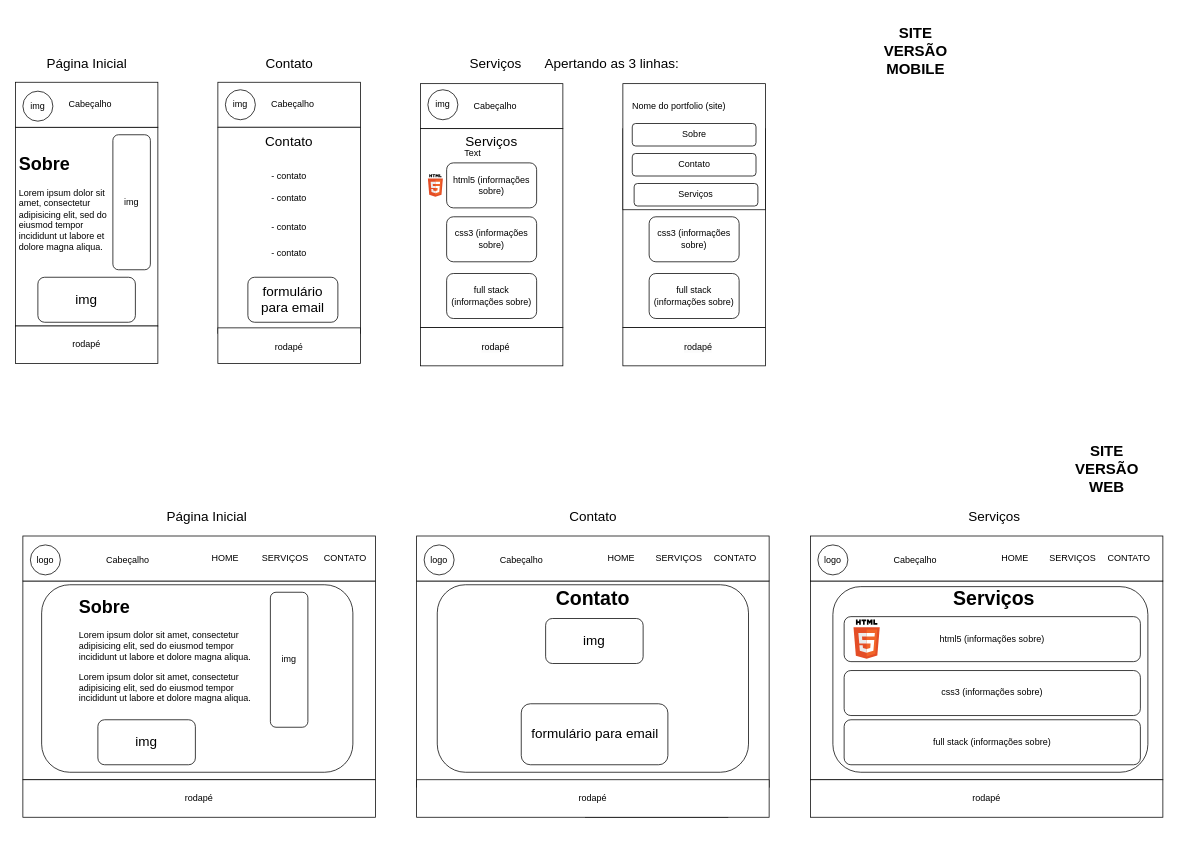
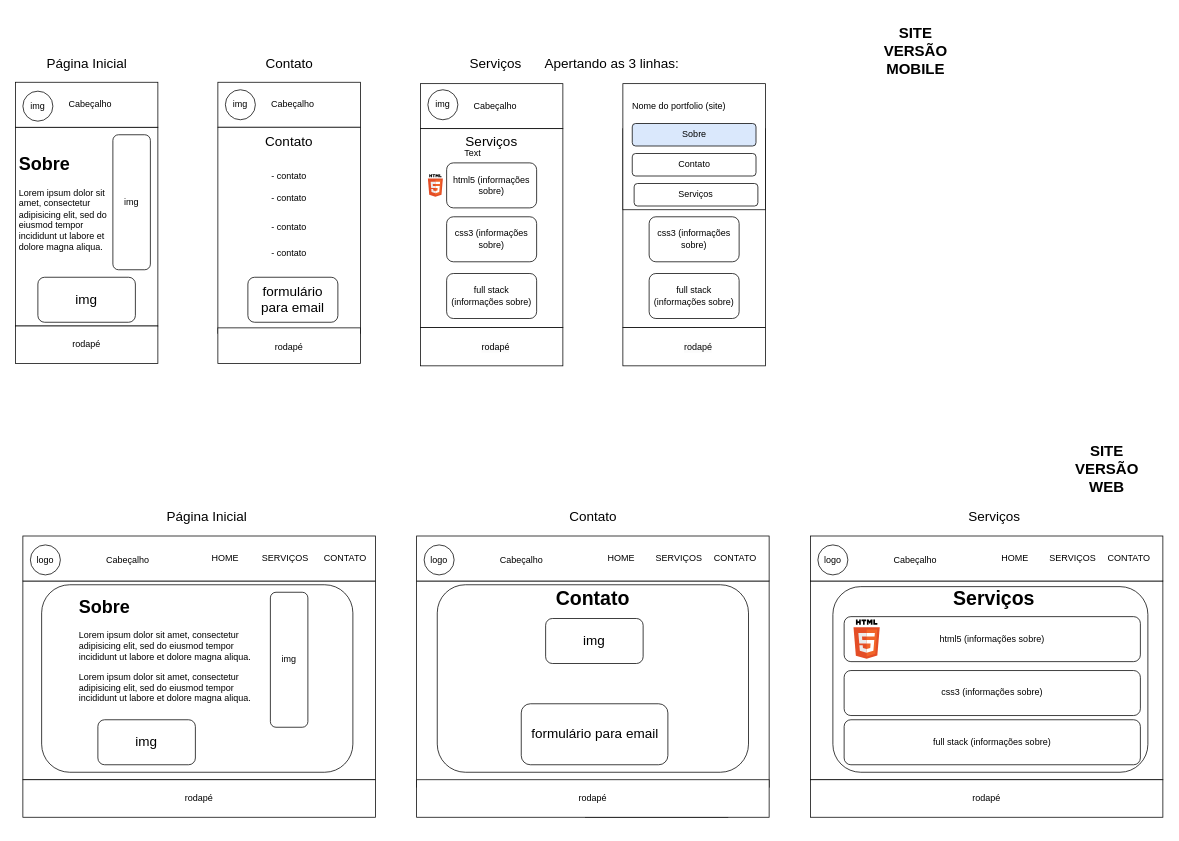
(694, 135) -> (694, 135)
